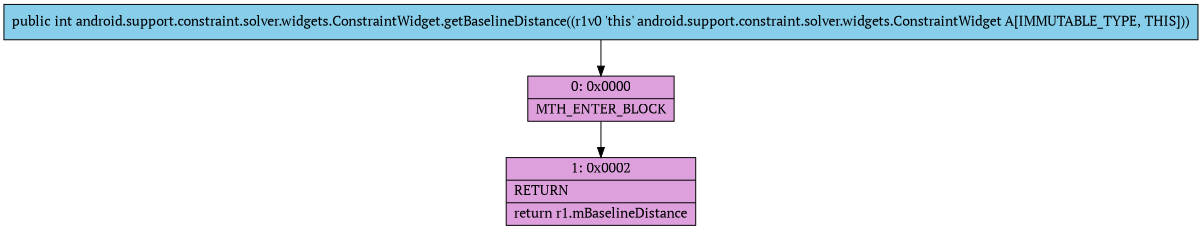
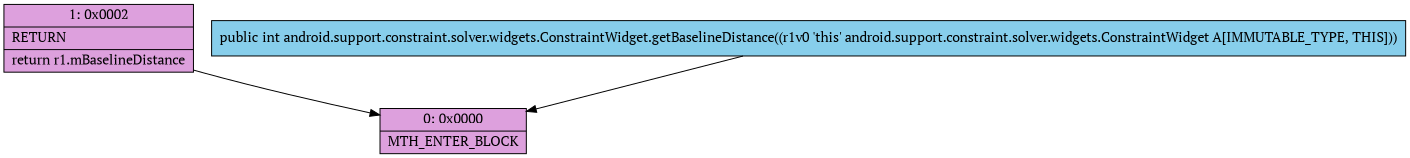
(601, 135) -> (282, 93)
